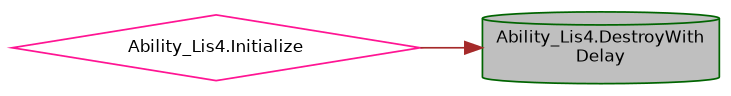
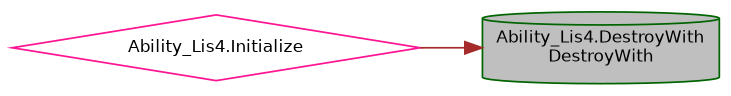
(601, 48) -> (601, 48)
